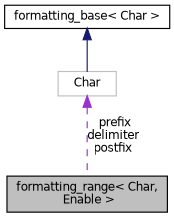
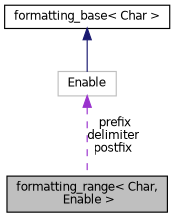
(87, 84) -> (87, 84)
